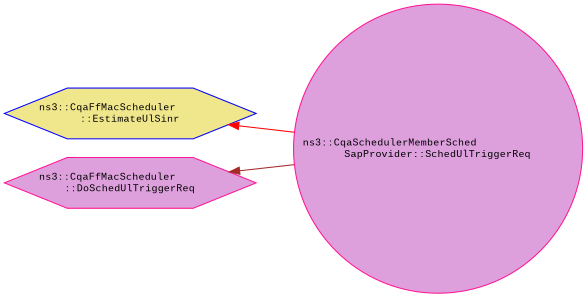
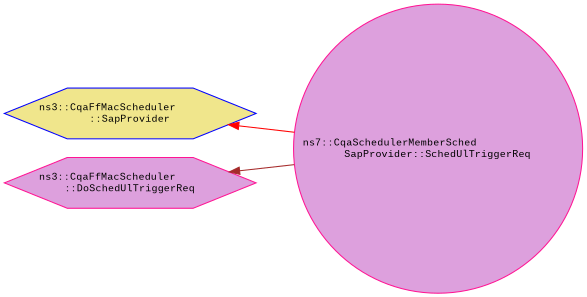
(130, 113) -> (130, 113)
(438, 149) -> (438, 149)
